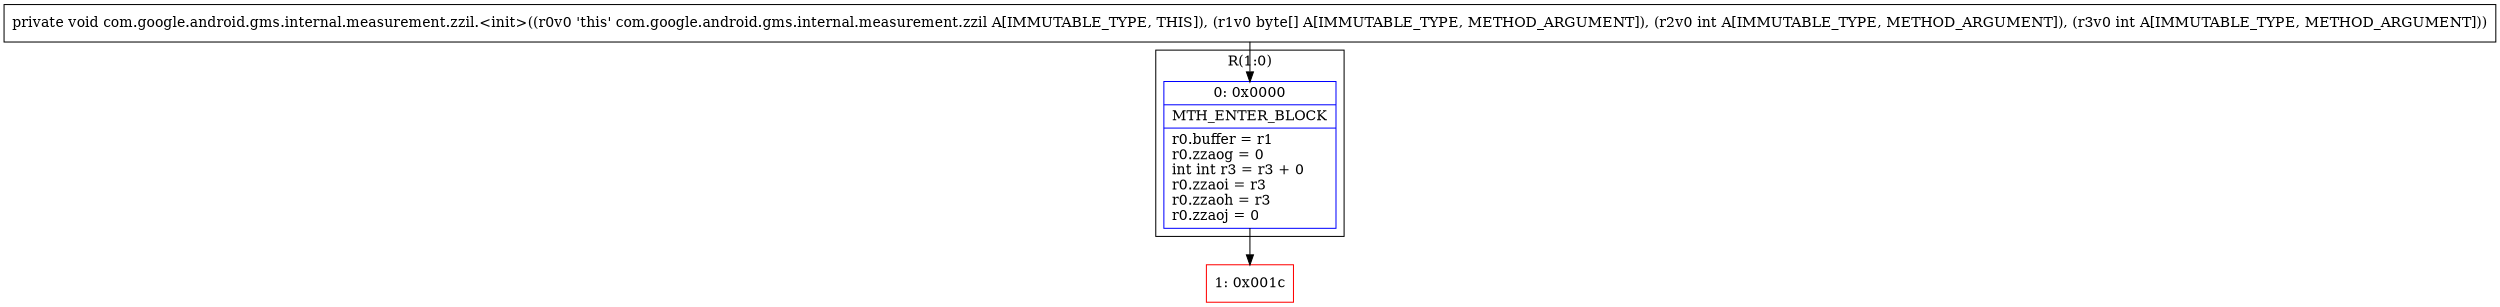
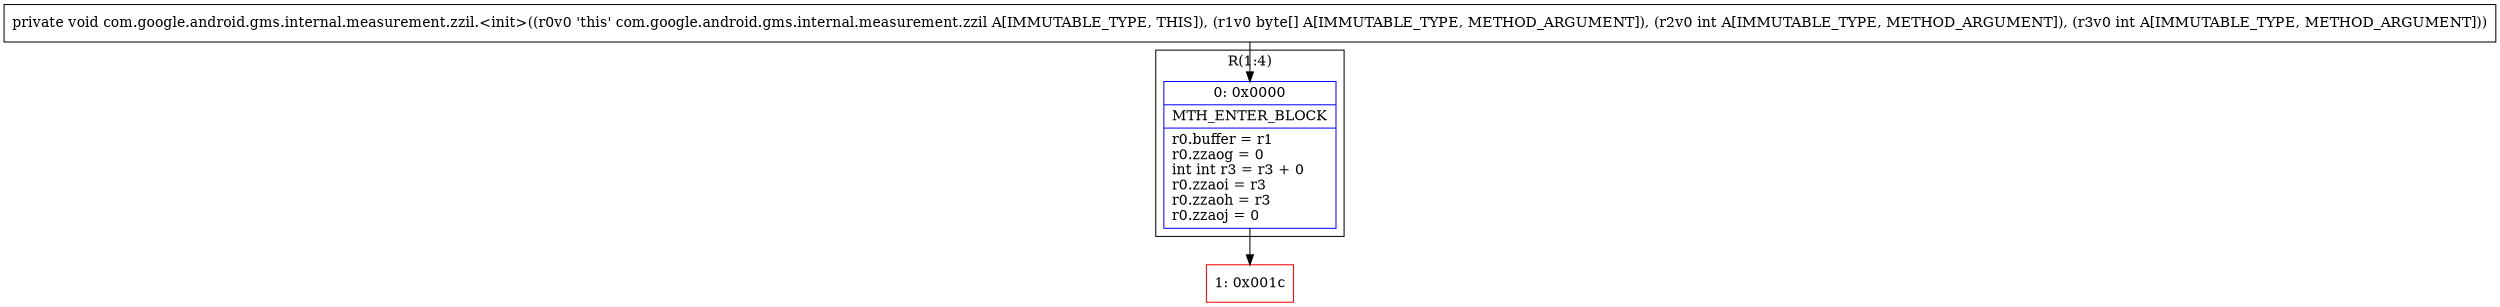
(1250, 62) -> (1250, 62)
